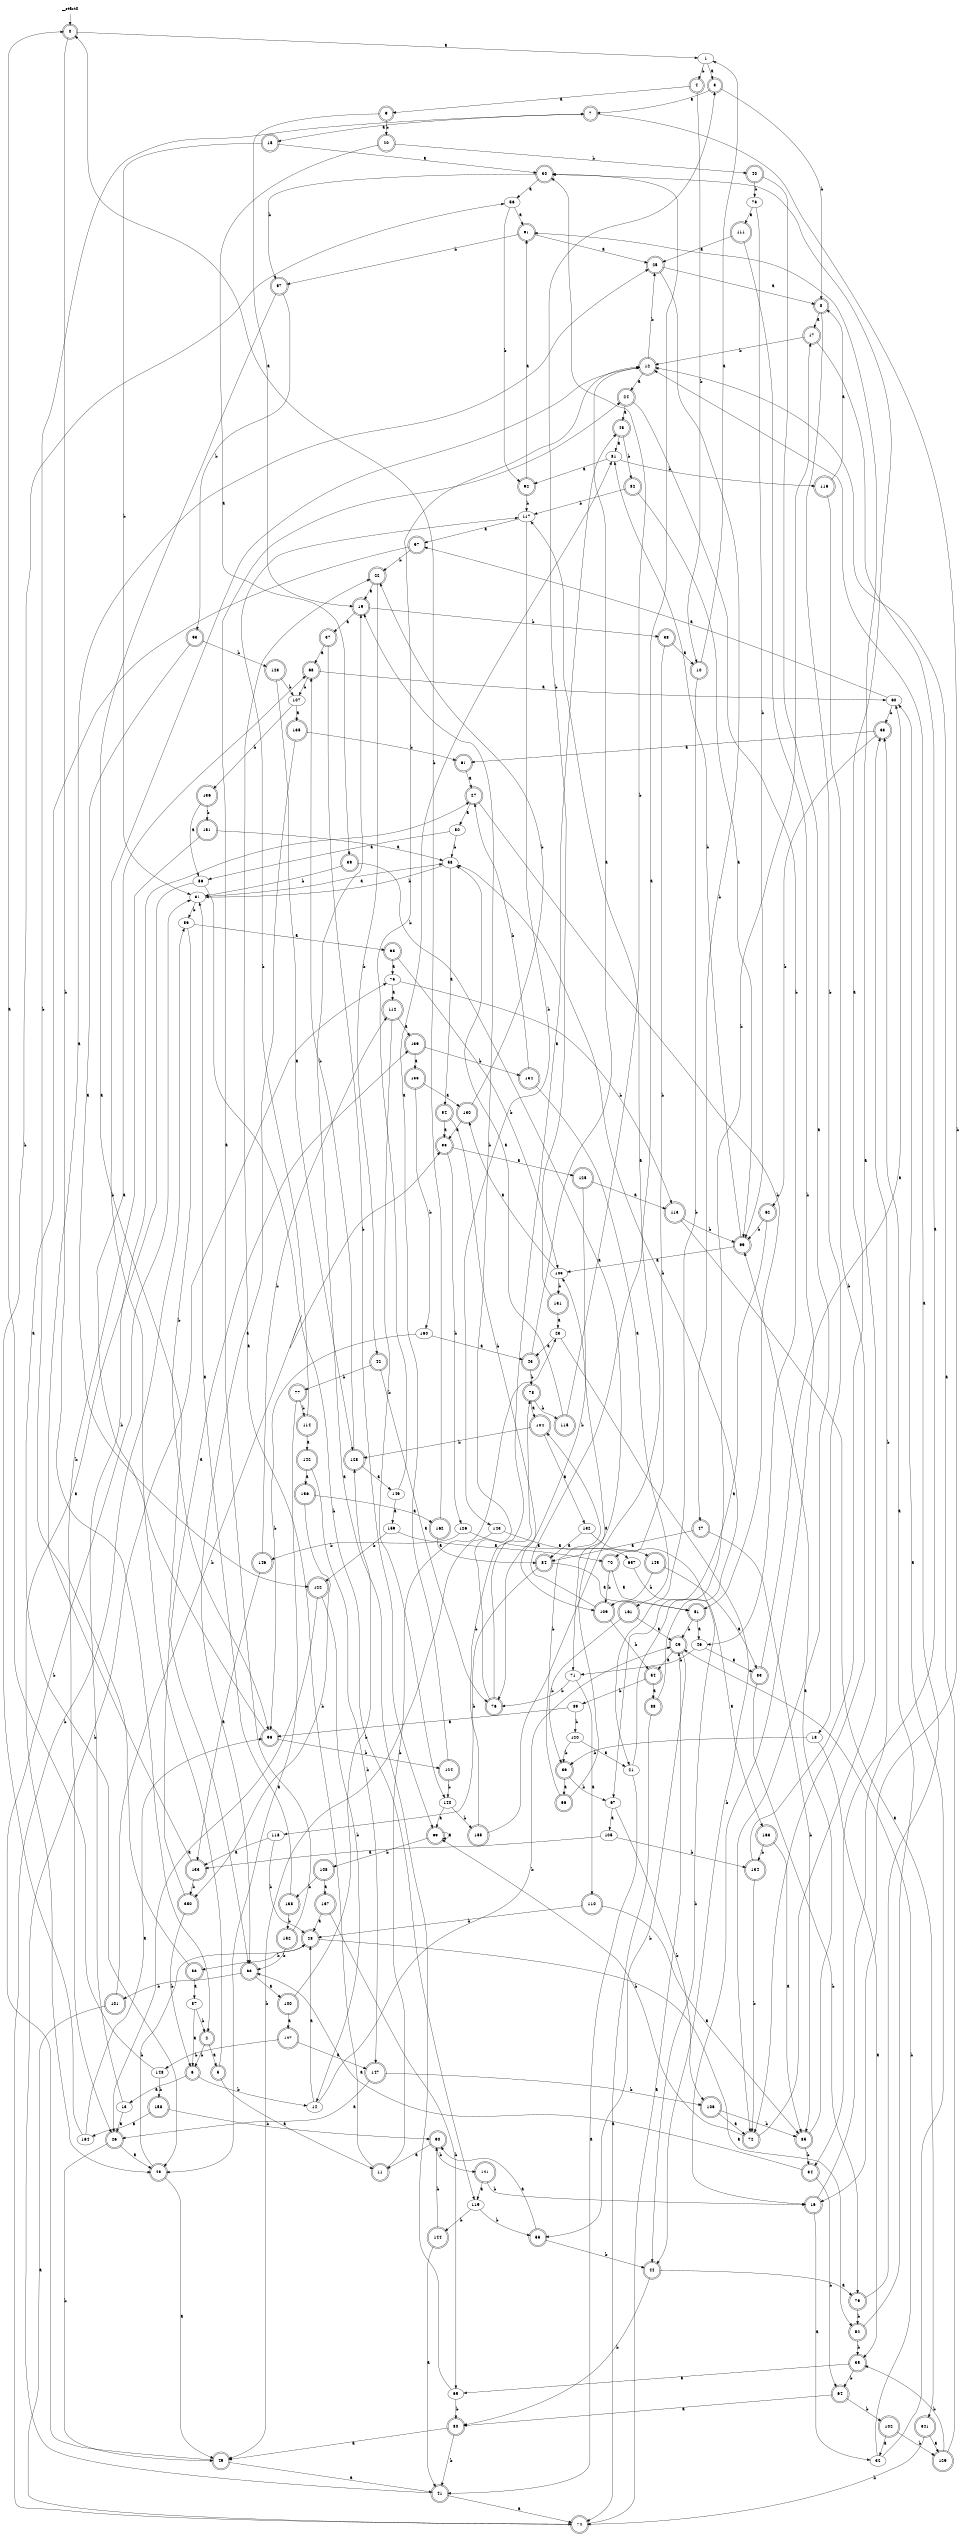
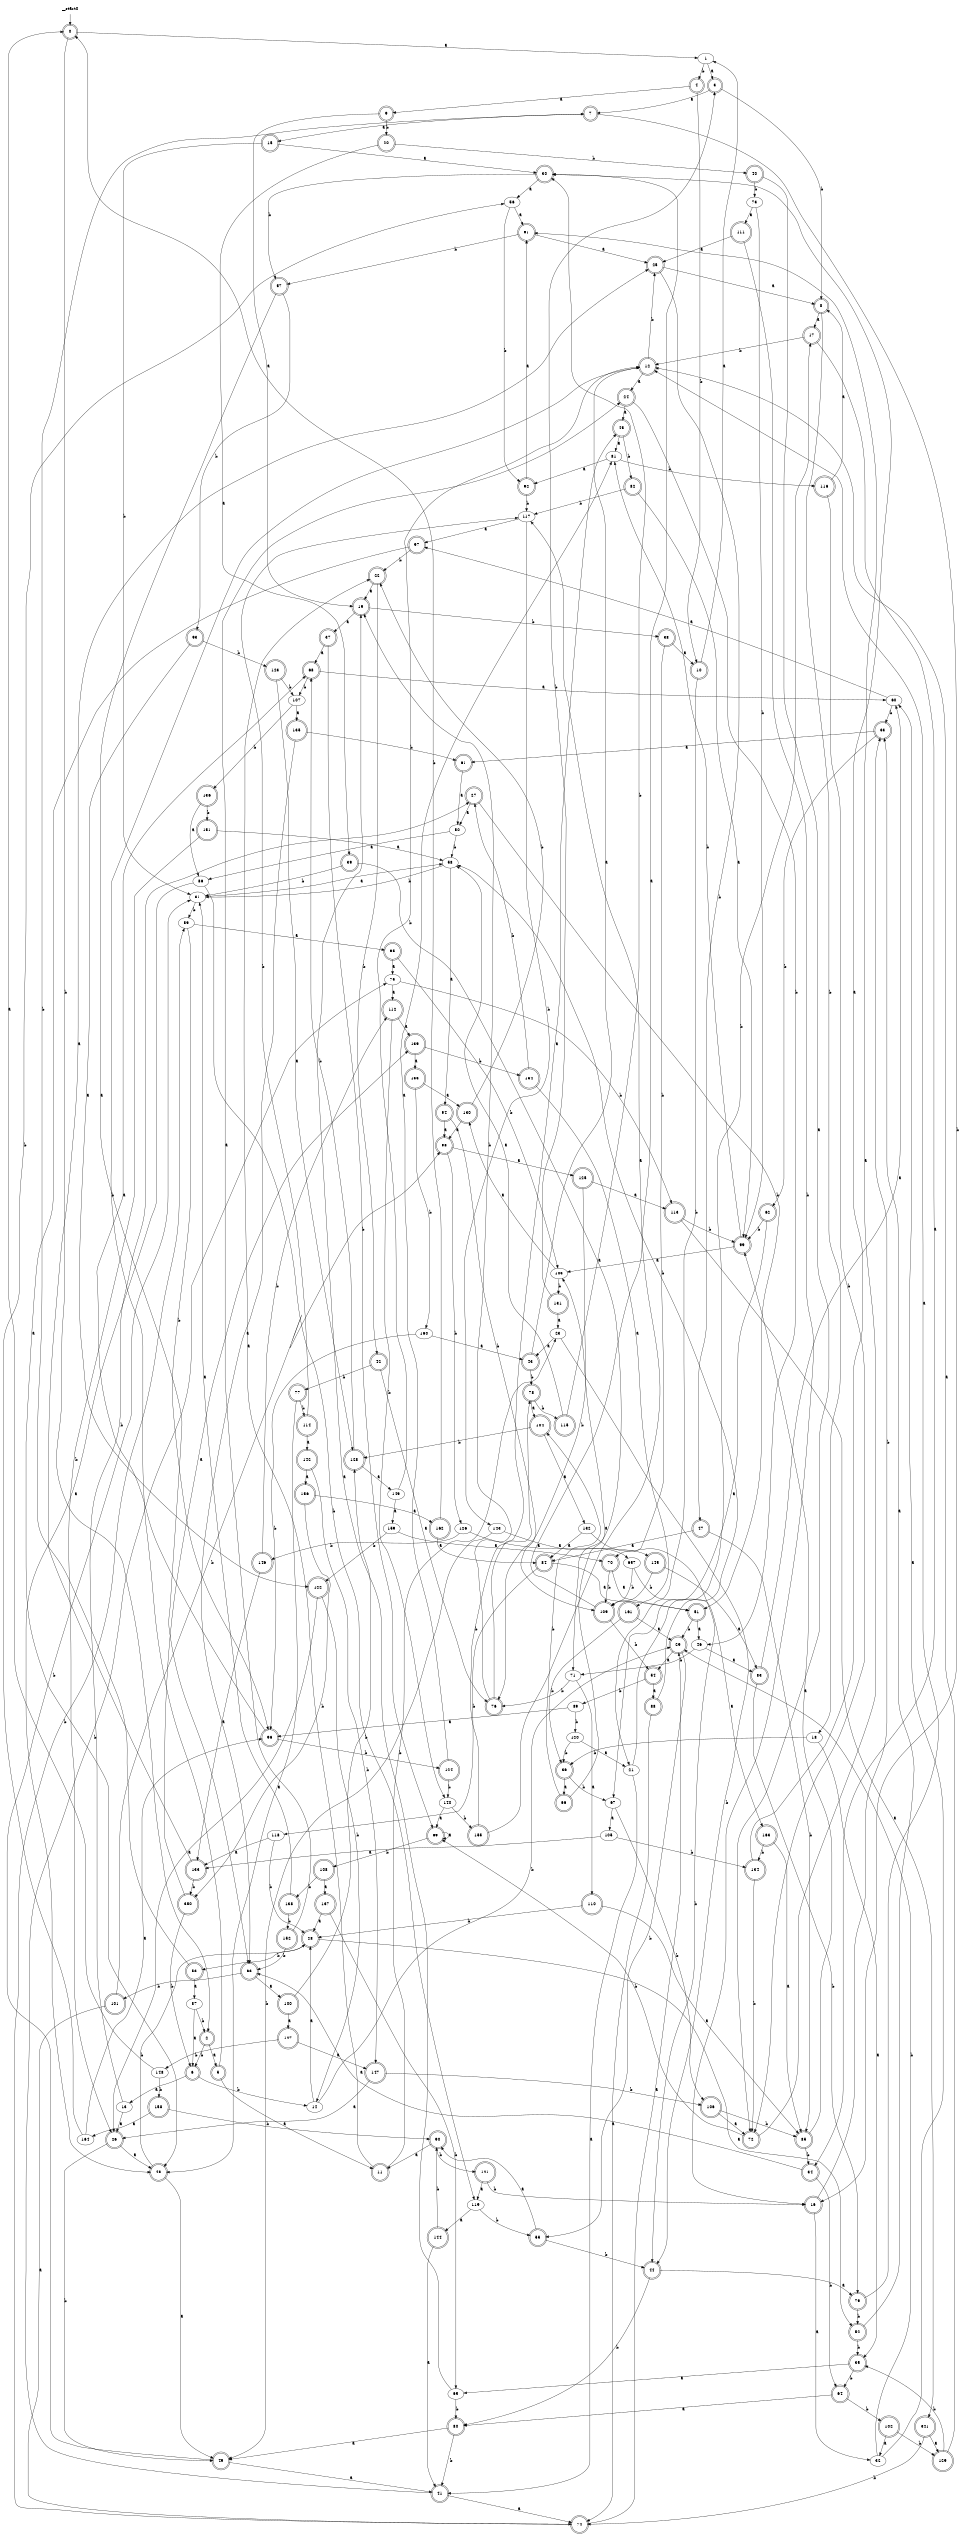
(468, 778) -> (460, 796)
none -> (629, 1590)
(461, 2220) -> (461, 2220)
